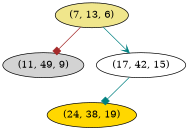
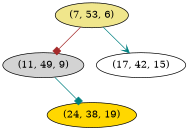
(92, 15) -> (92, 15)
(119, 88) -> (65, 88)
